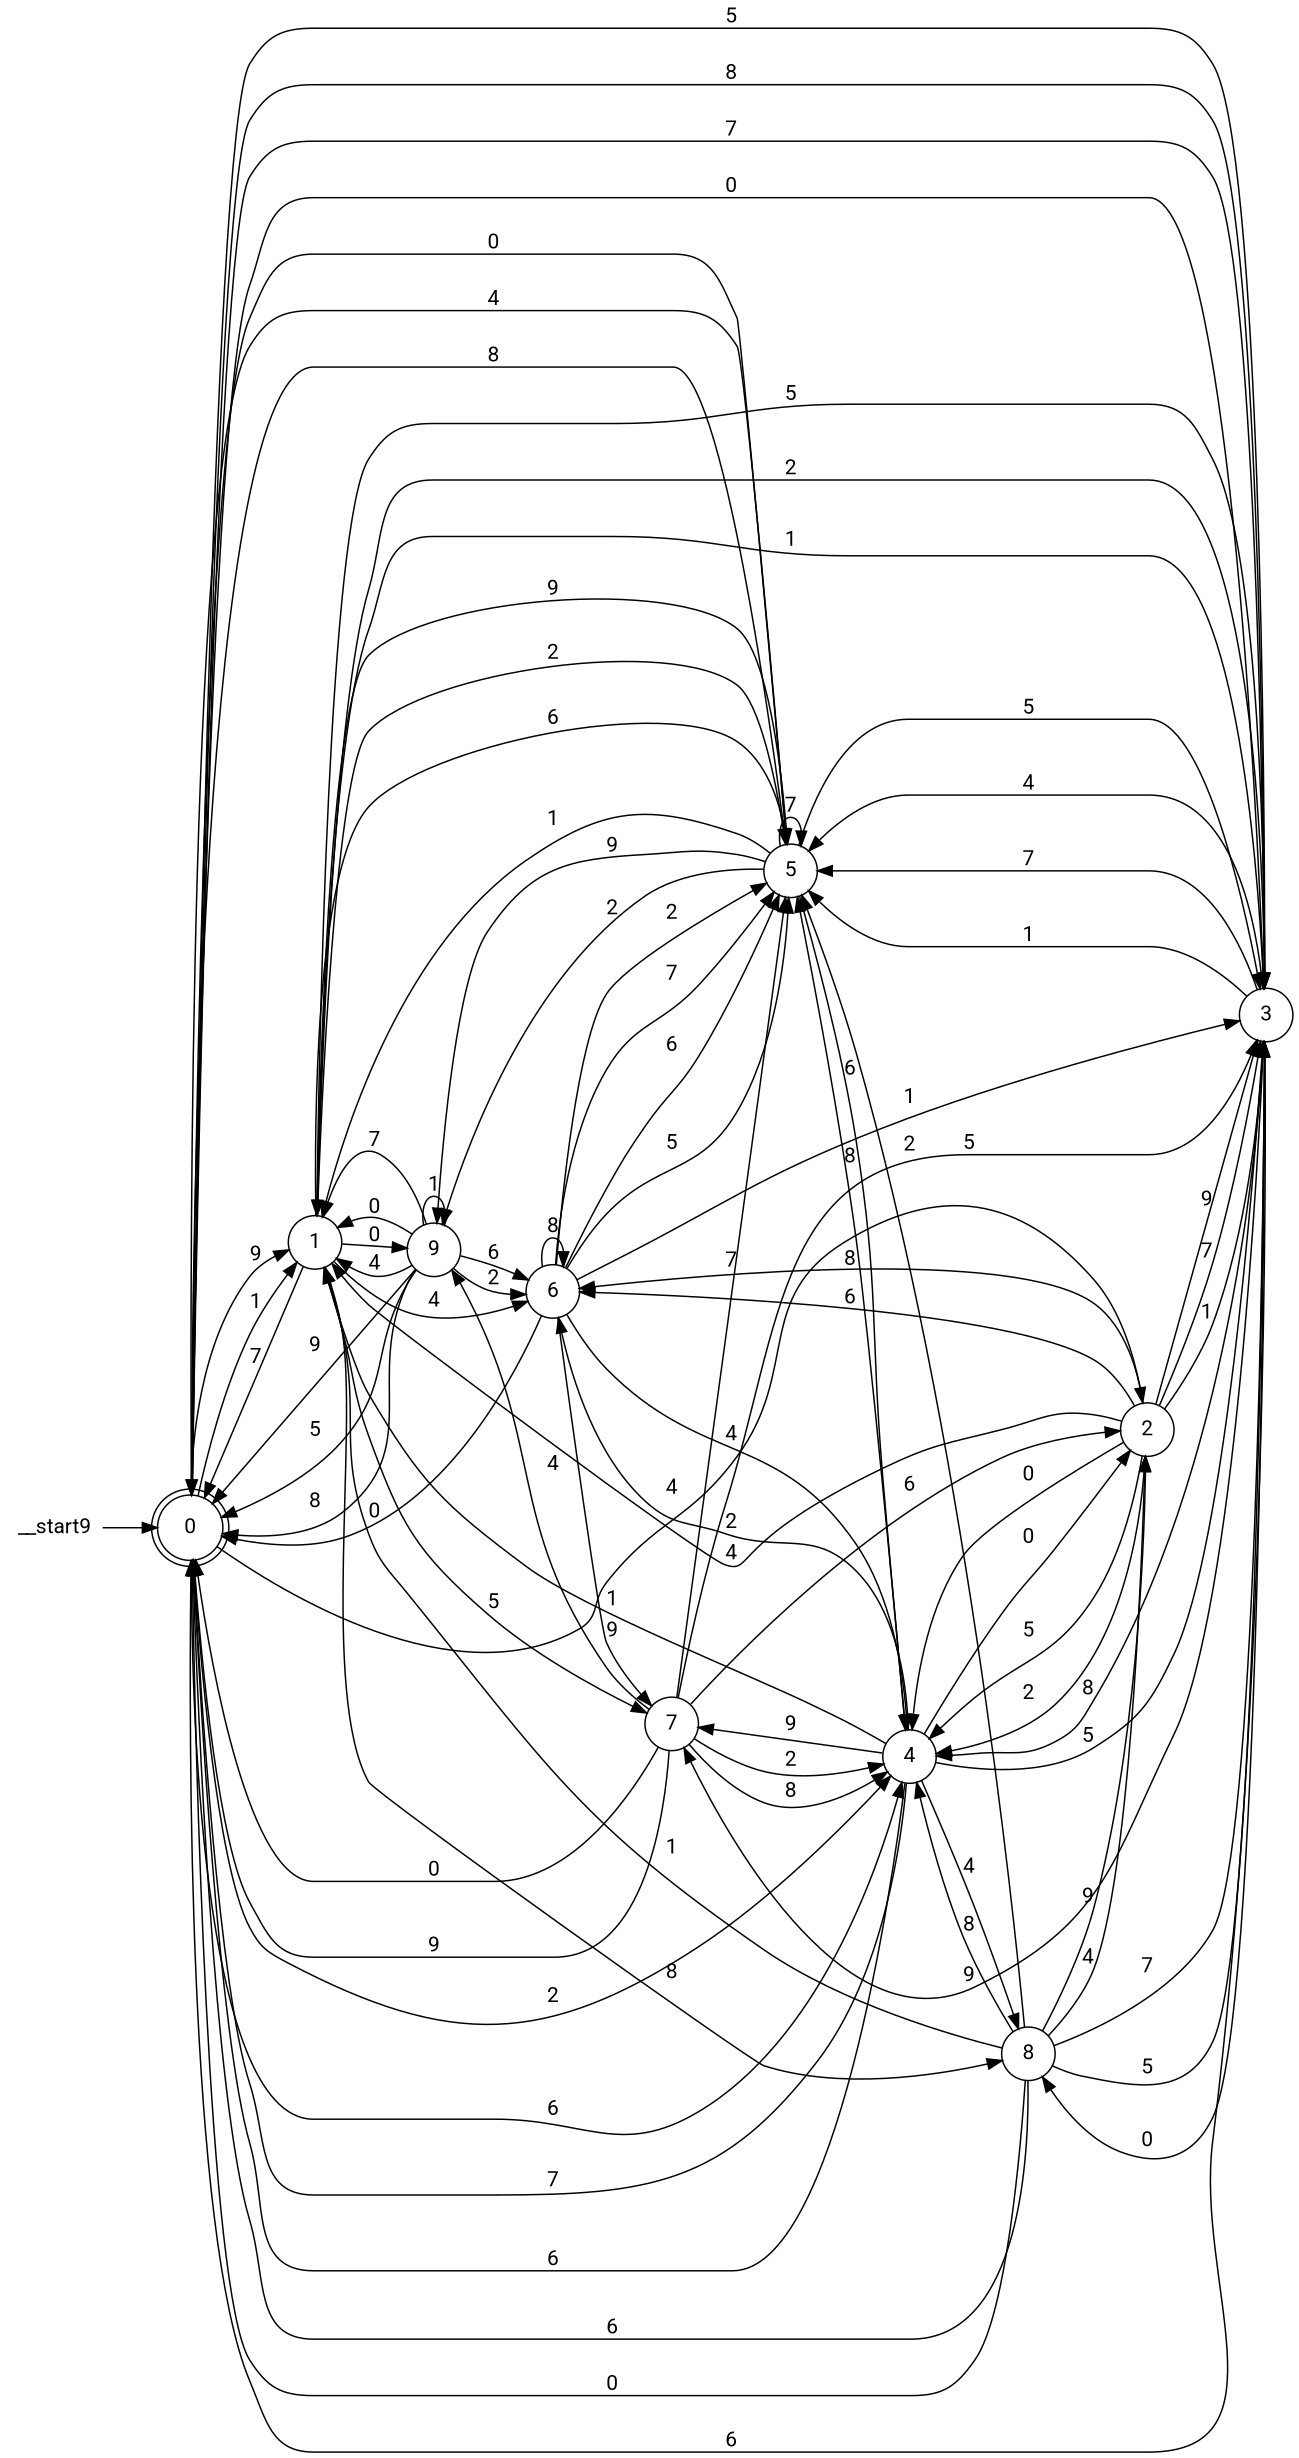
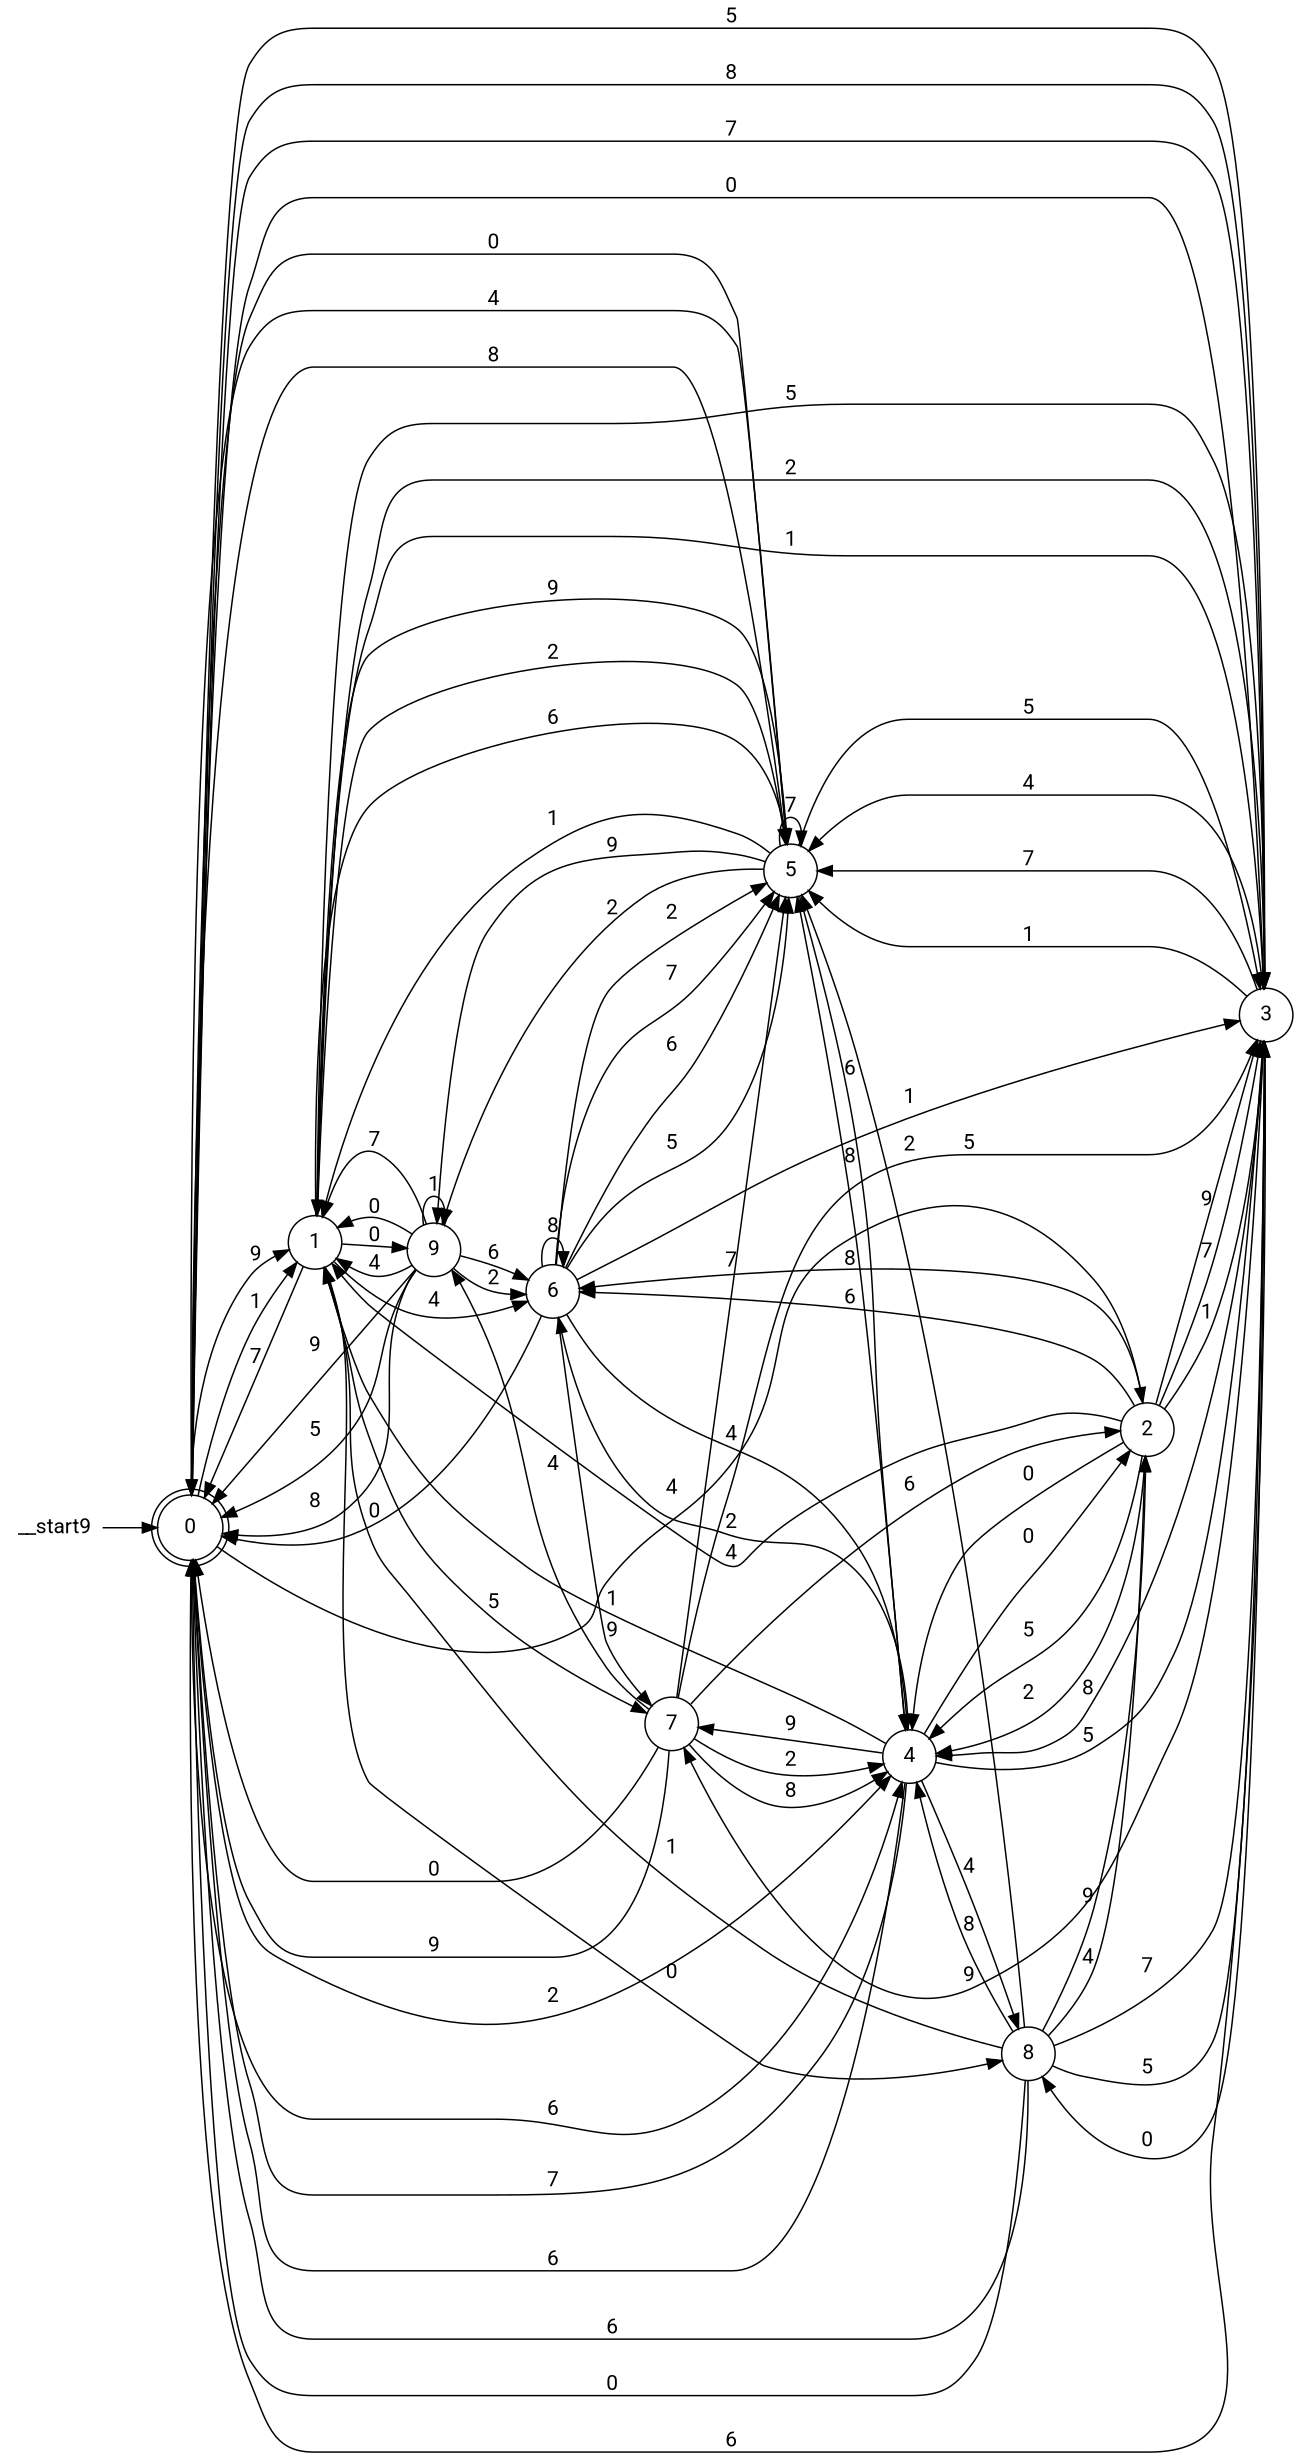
(672, 1973) -> (672, 1973)
